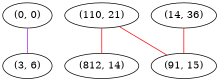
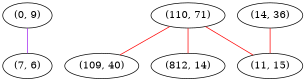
(27, 15) -> (27, 15)
(102, 15) -> (188, 15)
(27, 66) -> (27, 66)
none -> (102, 66)
(184, 66) -> (270, 66)
